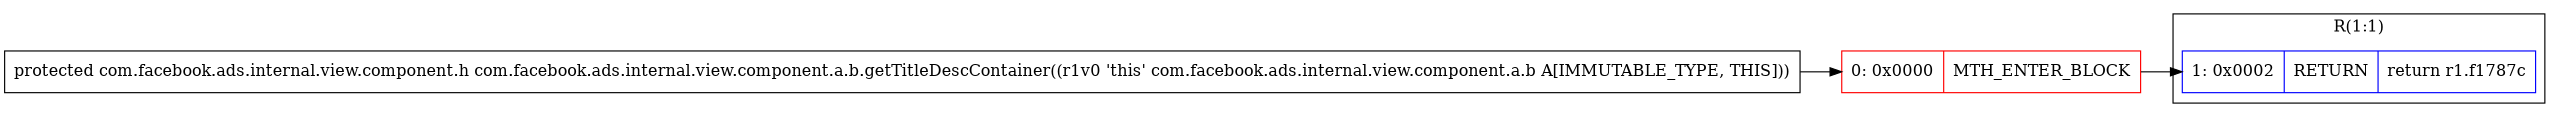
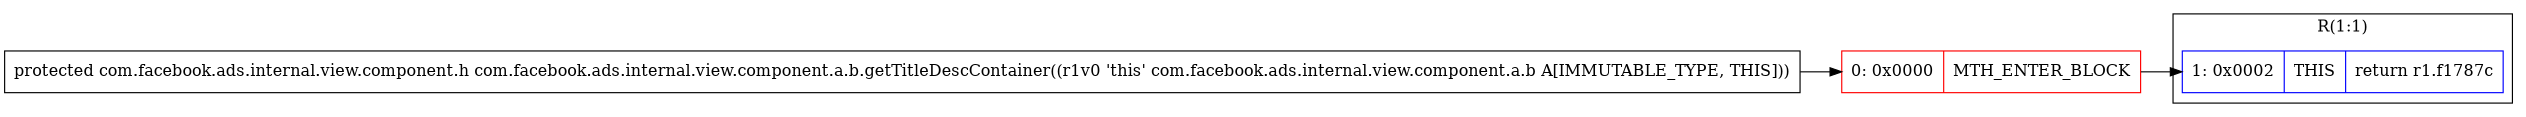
(2331, 71) -> (2315, 71)
